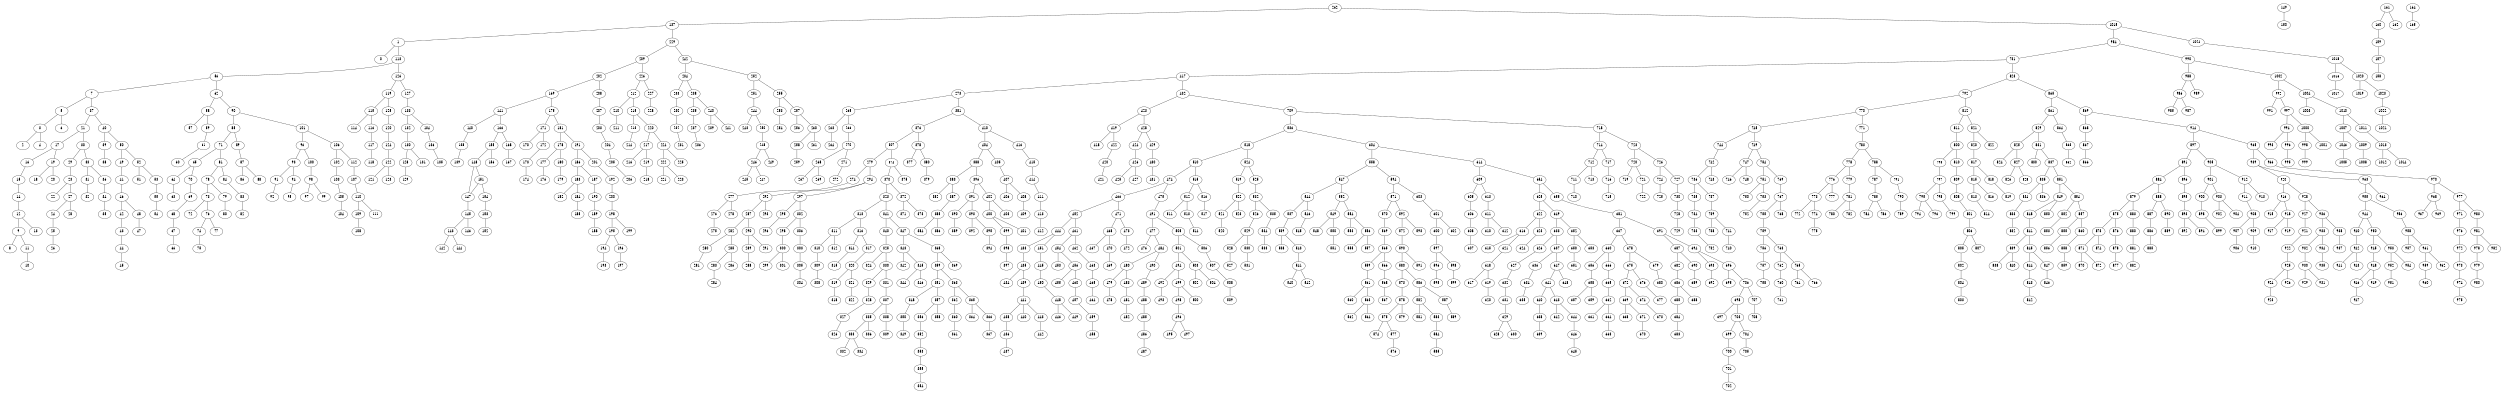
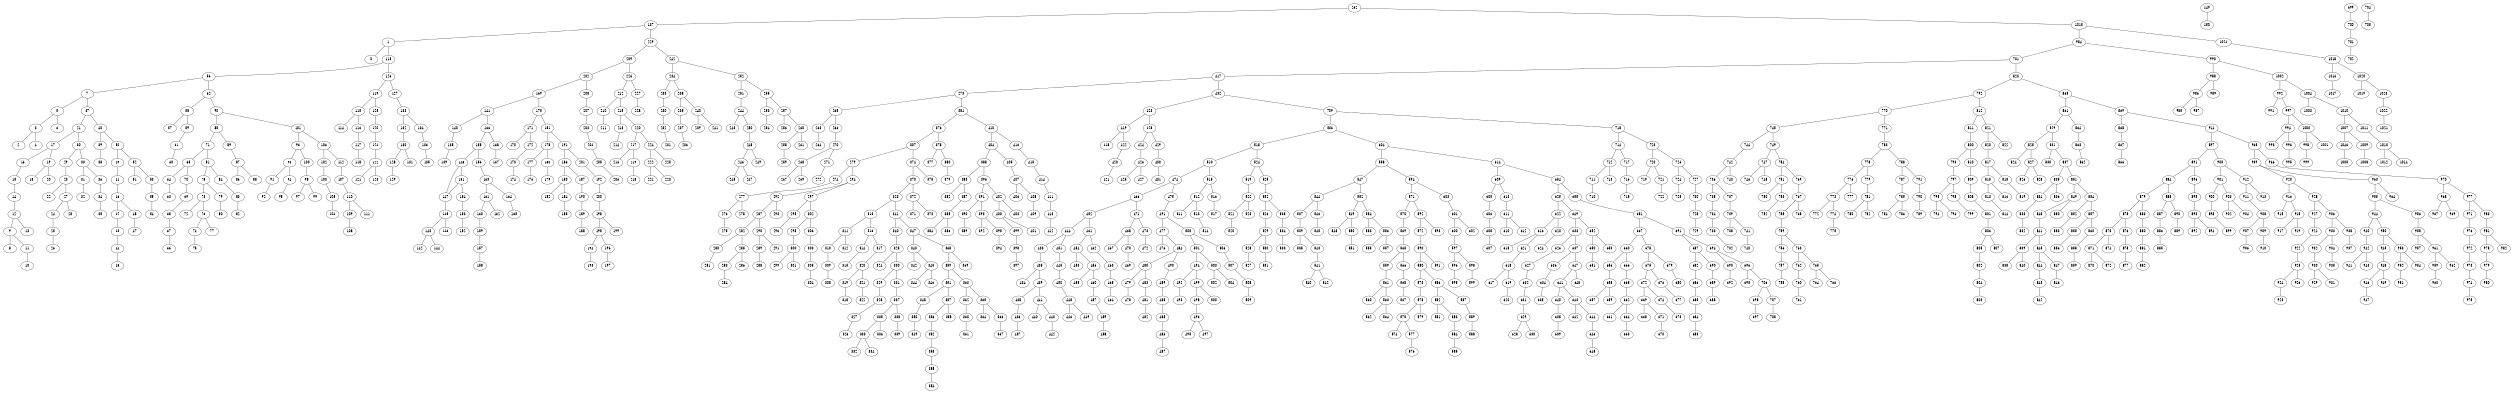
none -> (486, 180)
(1686, 292) -> (1713, 292)
(1015, 309) -> (1029, 292)
(1737, 317) -> none
none -> (1472, 335)
